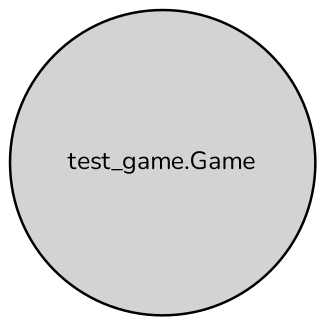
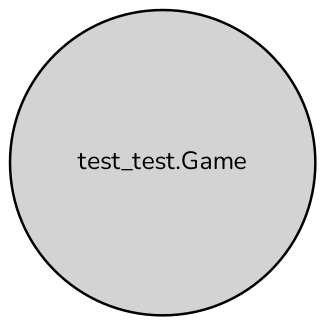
(163, 163) -> (163, 163)
